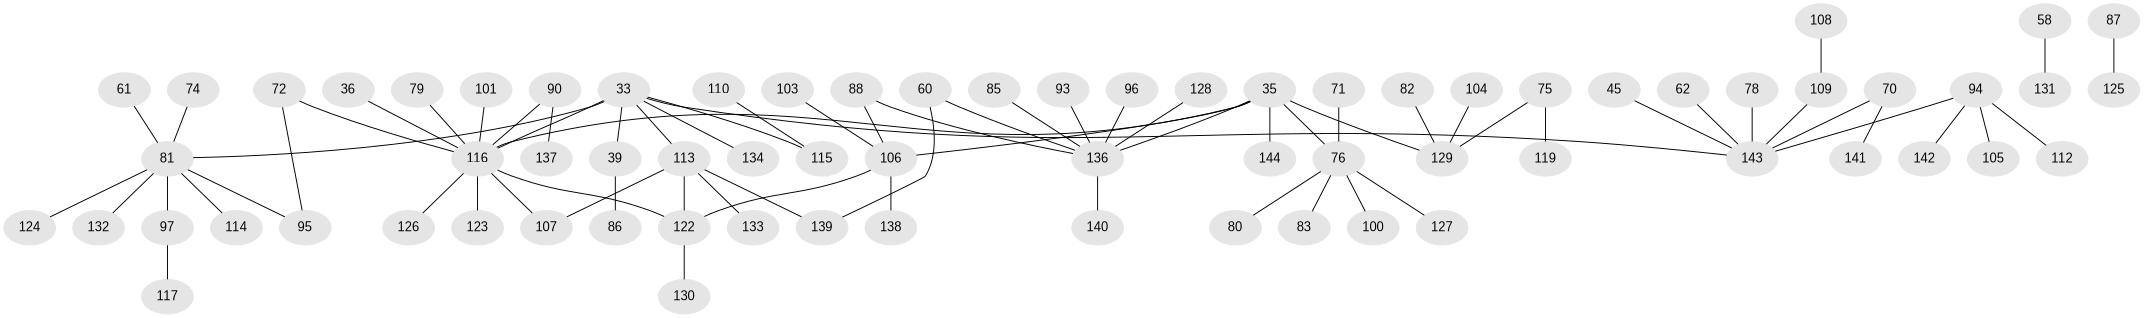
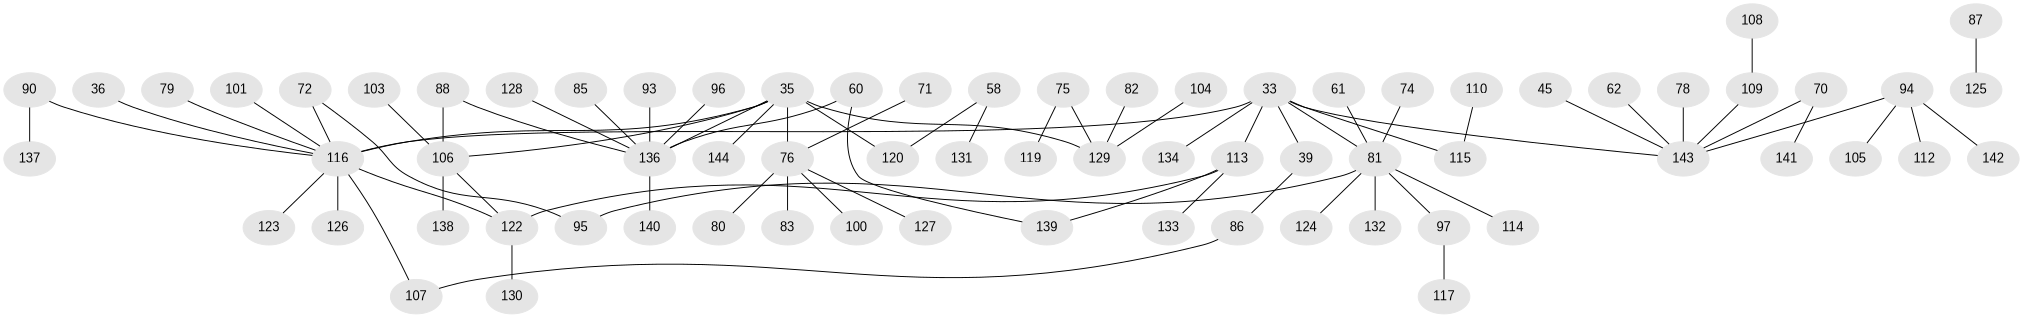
none -> (893, 159)
(623, 190) -> (829, 272)
